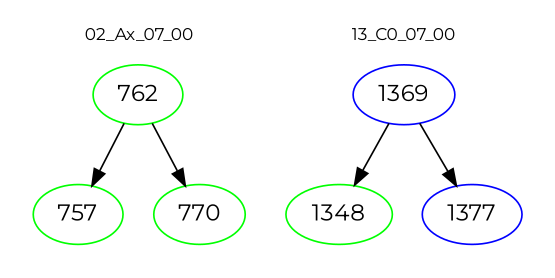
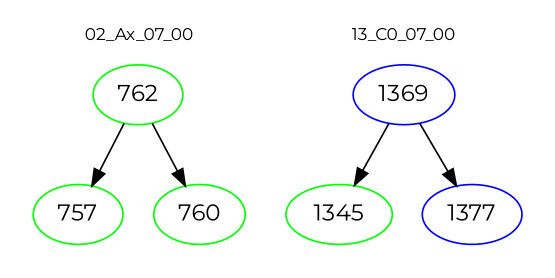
(200, 214) -> (200, 214)
(339, 214) -> (339, 214)
